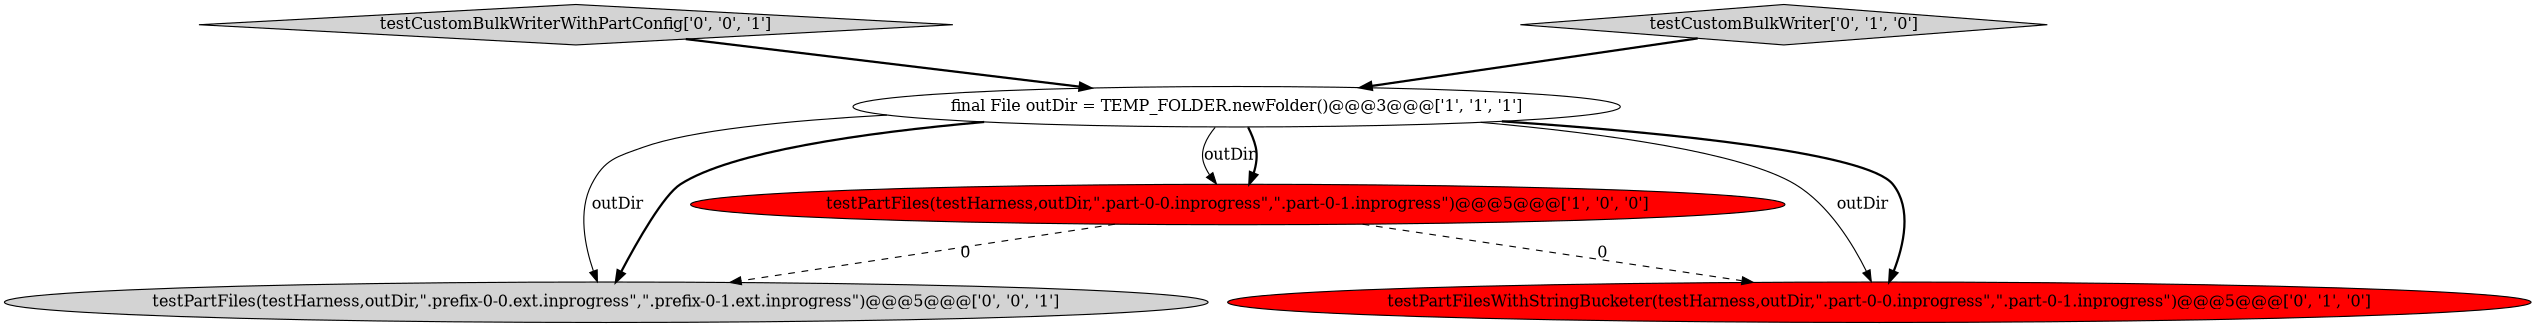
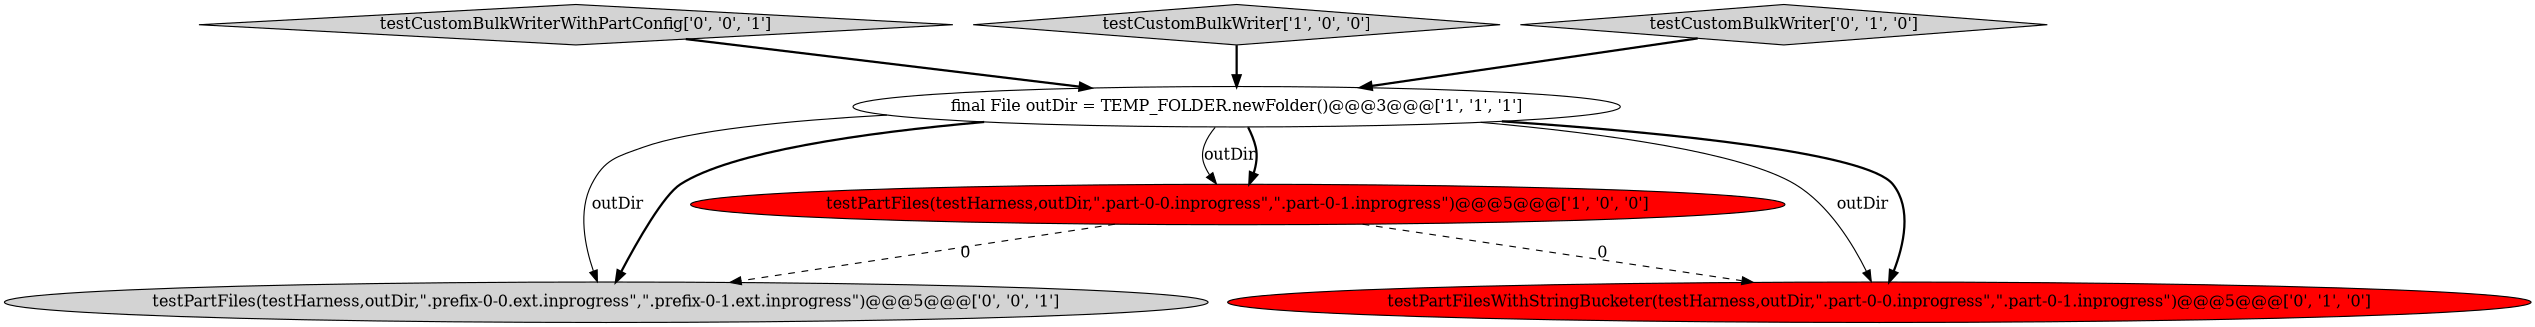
none -> (1237, 25)
